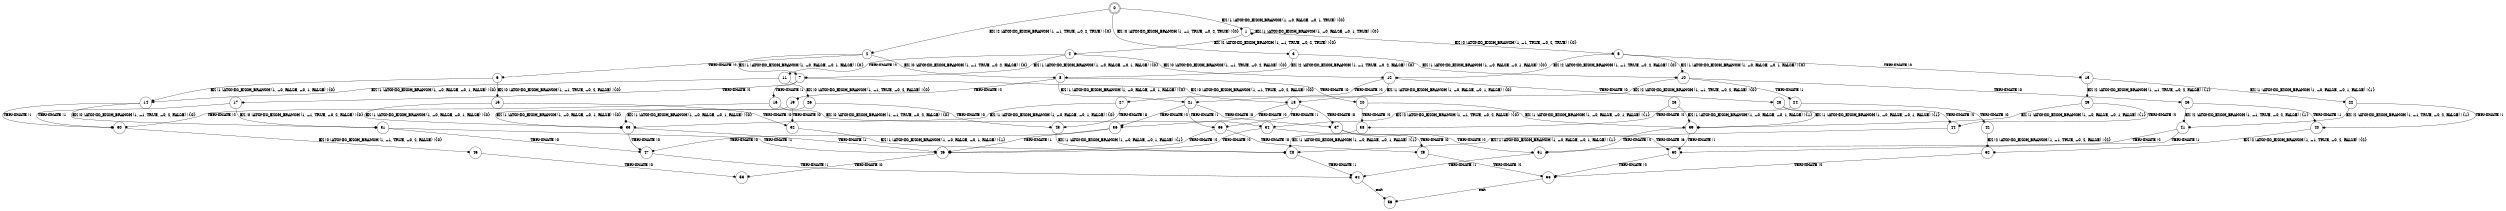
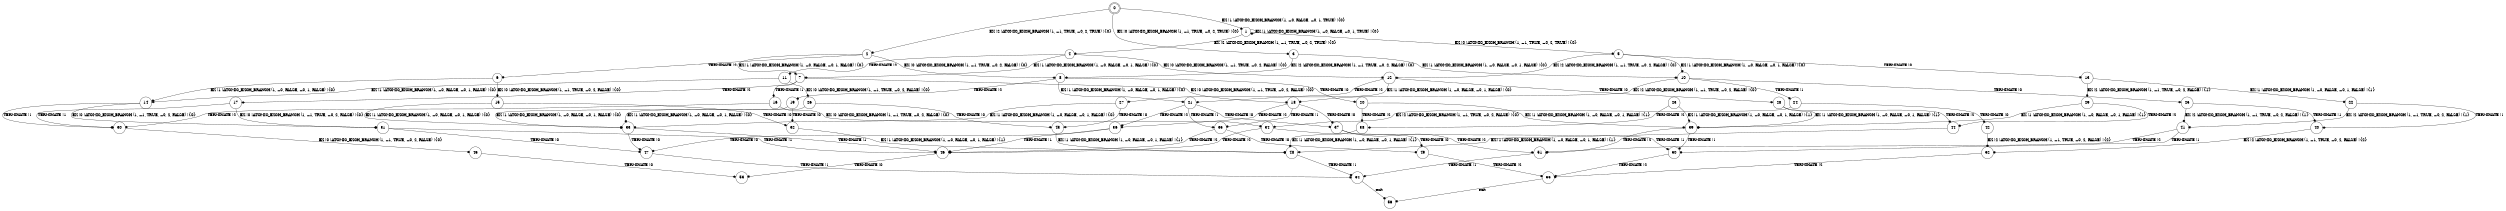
(1894, 105) -> (1894, 106)
(1670, 140) -> (1670, 140)
